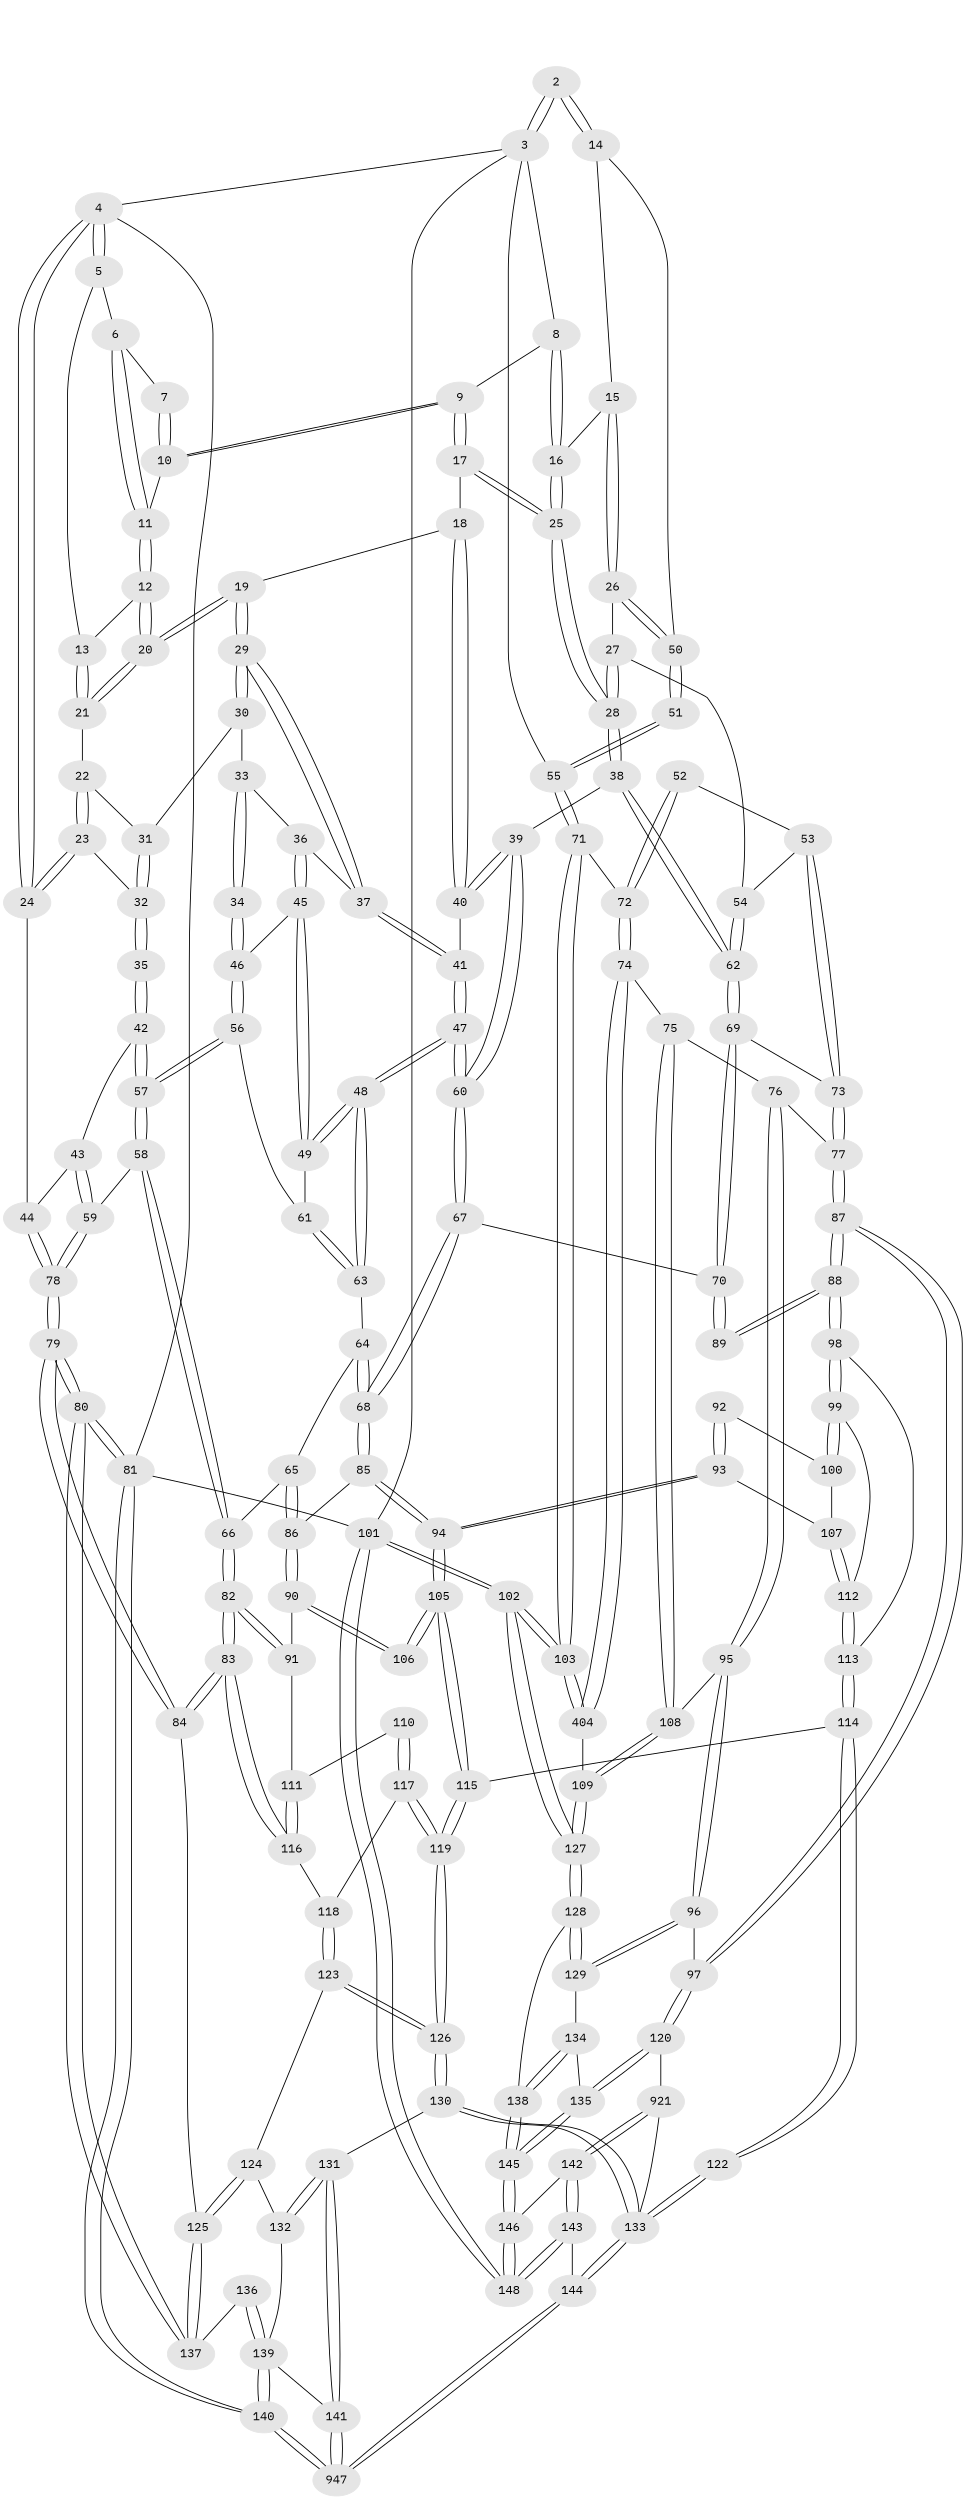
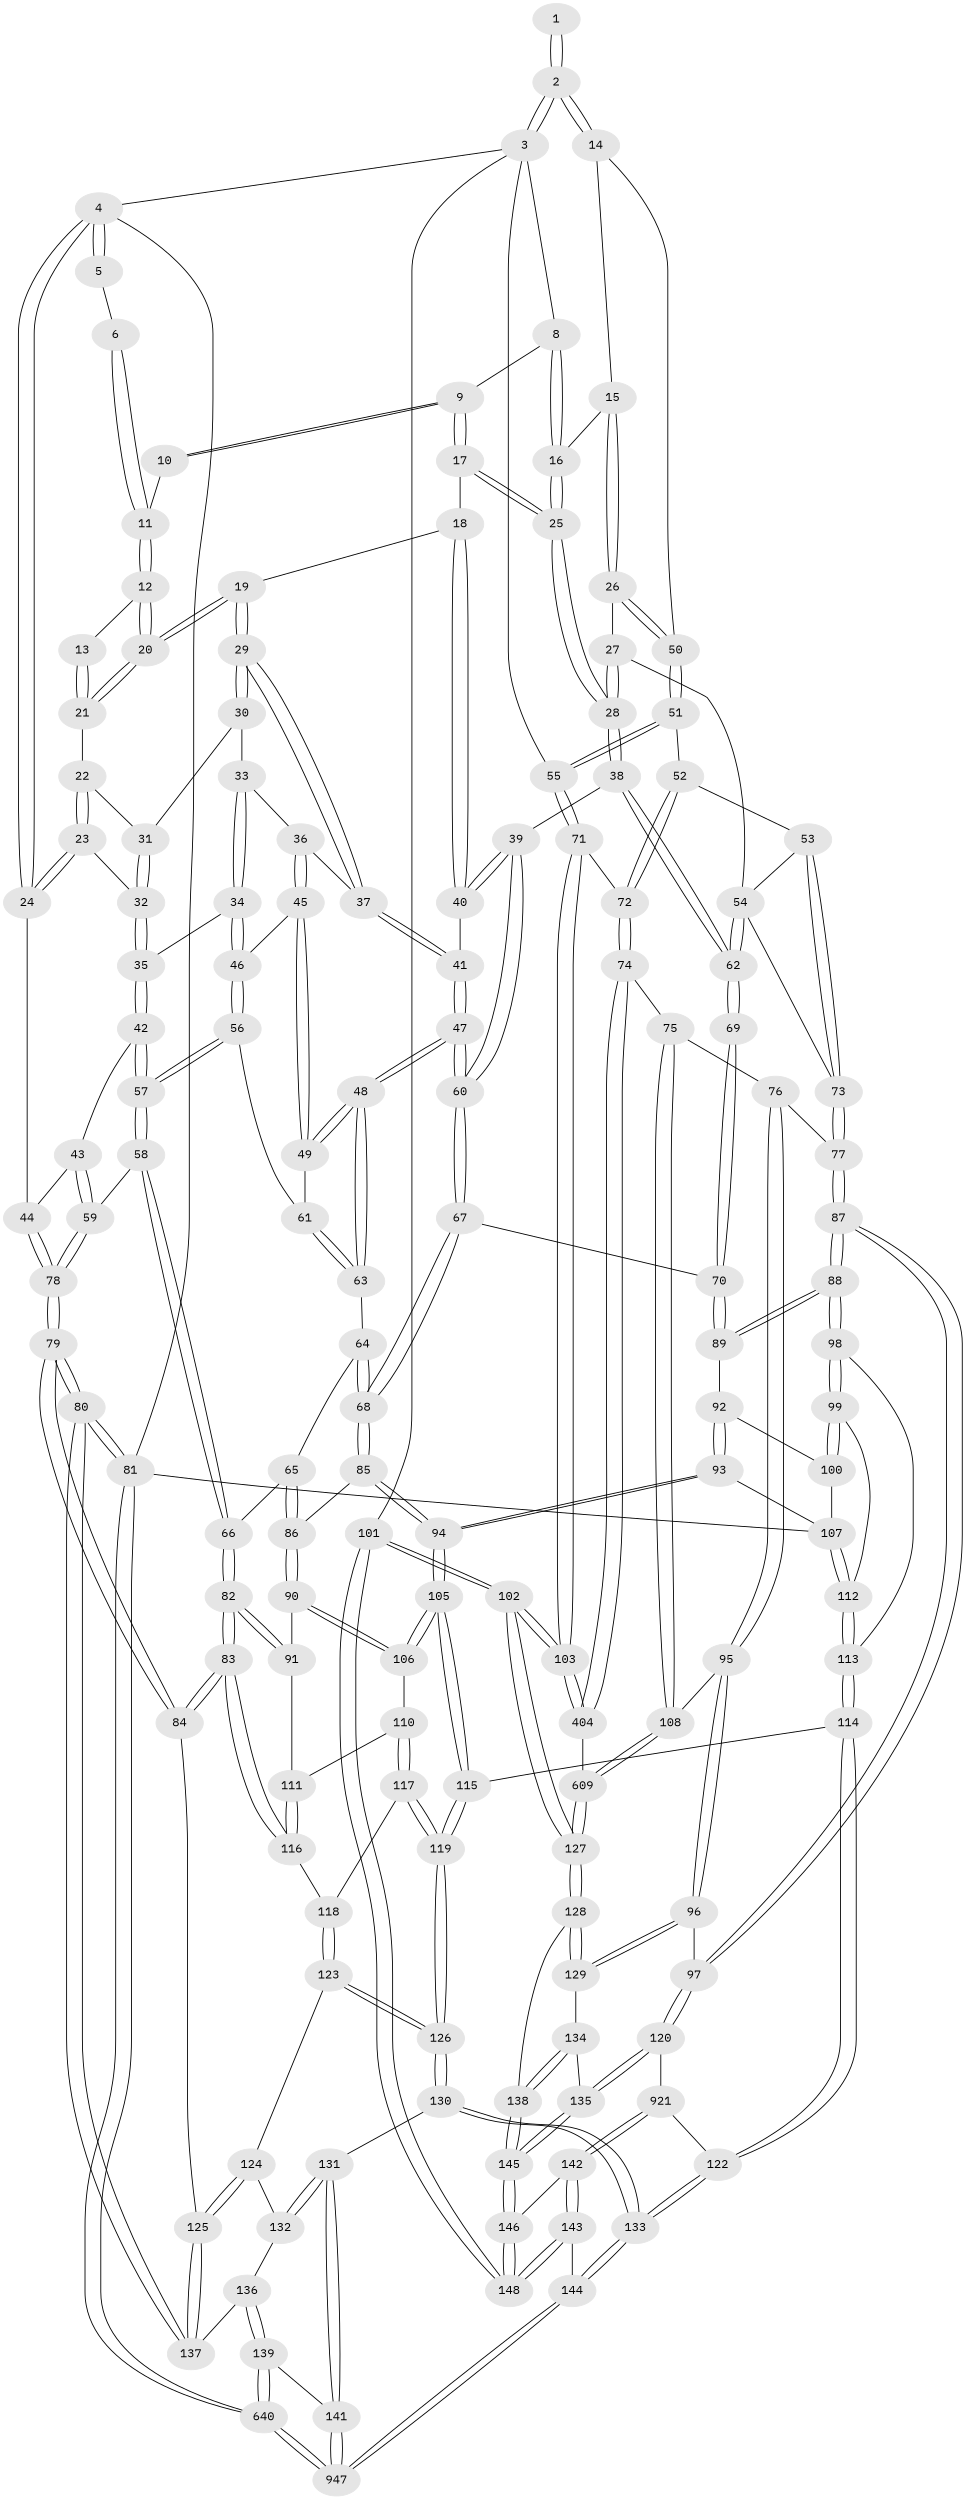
none -> (557, 19)
(165, 398) -> none
(67, 459) -> none
none -> (678, 745)
none -> (196, 930)
(786, 1060) -> (790, 997)
none -> (720, 1376)
(251, 1499) -> (481, 1506)
none -> (404, 1692)
(583, 1786) -> (583, 1786)
(652, 2165) -> (689, 2133)
(281, 2292) -> (264, 2259)
(264, 2417) -> (264, 2417)
